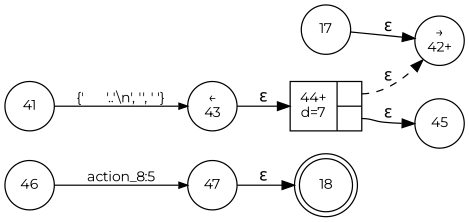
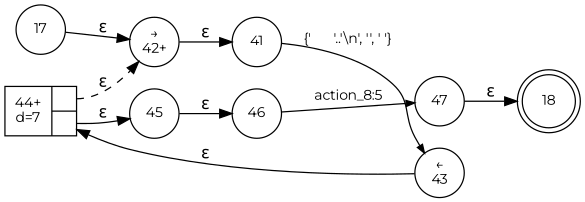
none -> (199, 42)
none -> (199, 114)
